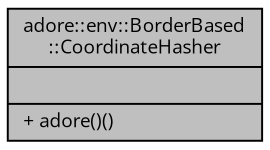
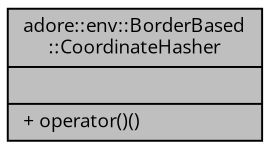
(69, 121) -> (83, 121)
